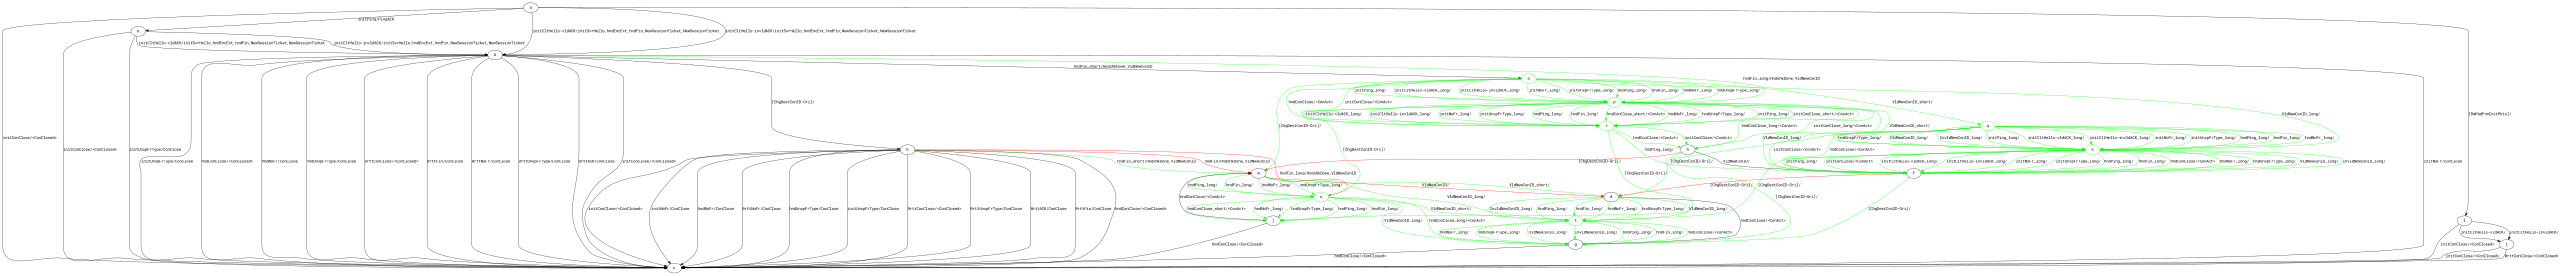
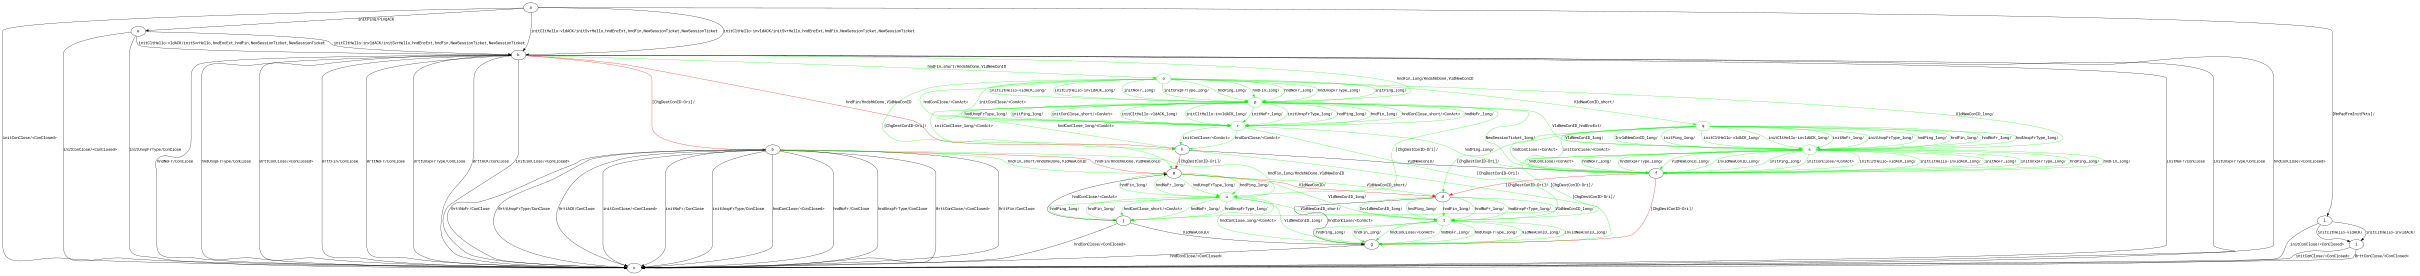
(1011, 67) -> (840, 65)
(726, 68) -> (652, 96)
none -> (851, 108)
(1911, 126) -> (1578, 126)
(1783, 138) -> (1512, 138)
(1149, 152) -> (1052, 154)
(1756, 240) -> (1609, 238)
none -> (1245, 241)
